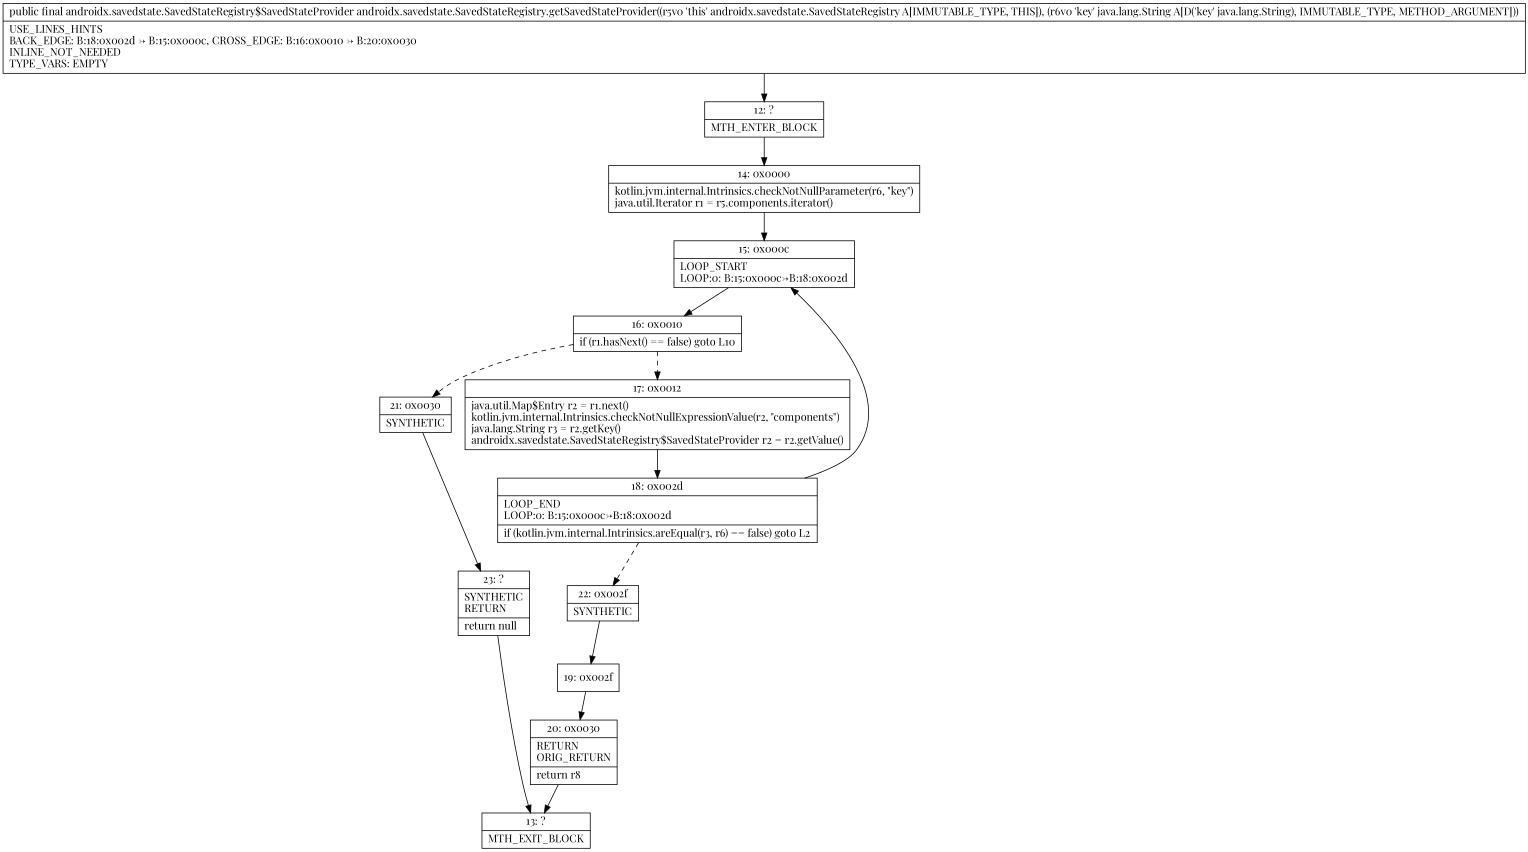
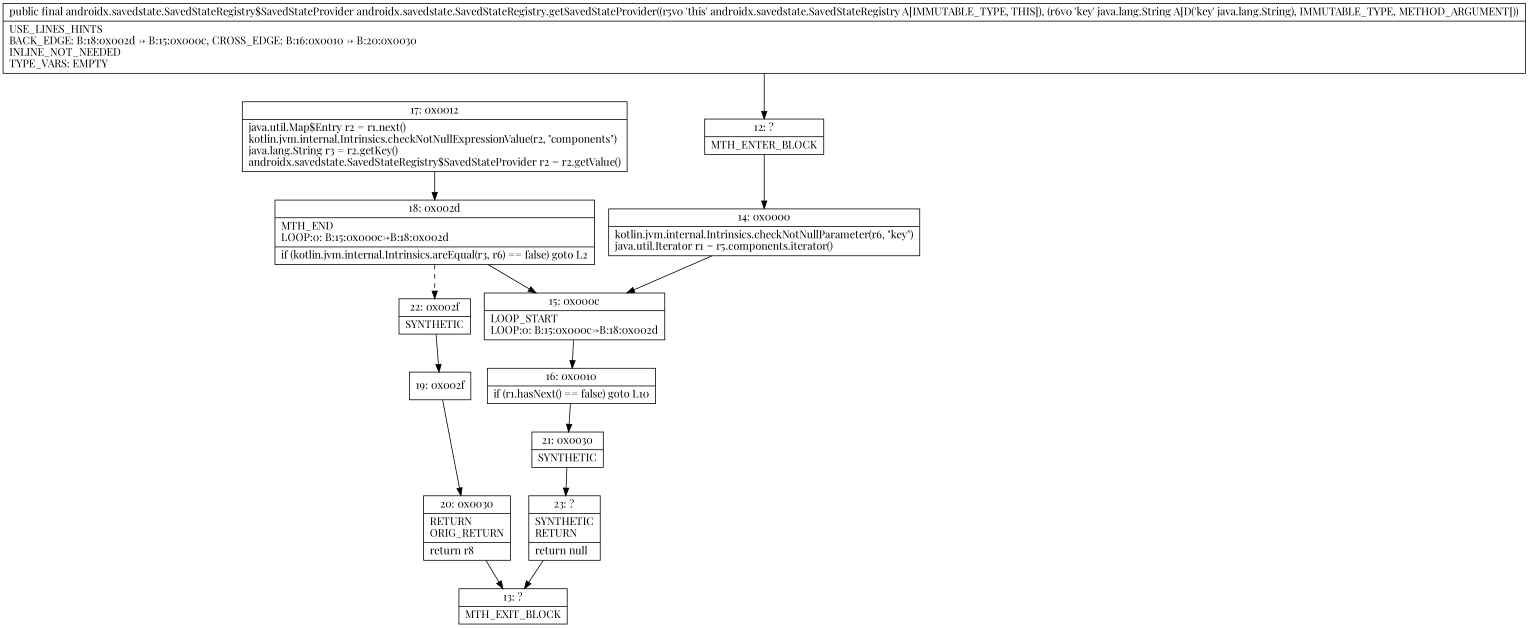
(503, 362) -> (570, 414)
(657, 362) -> none
(532, 504) -> (307, 226)
